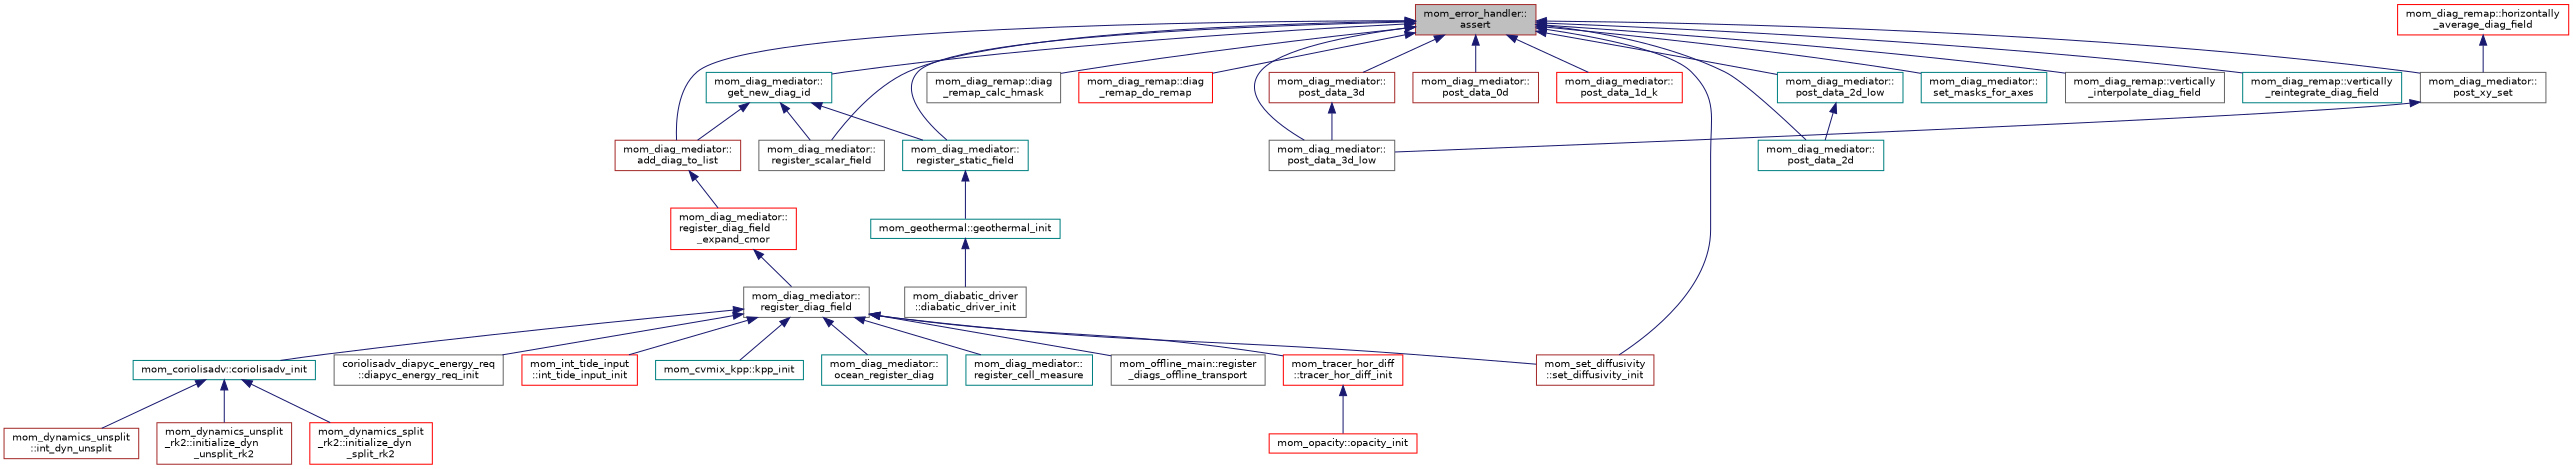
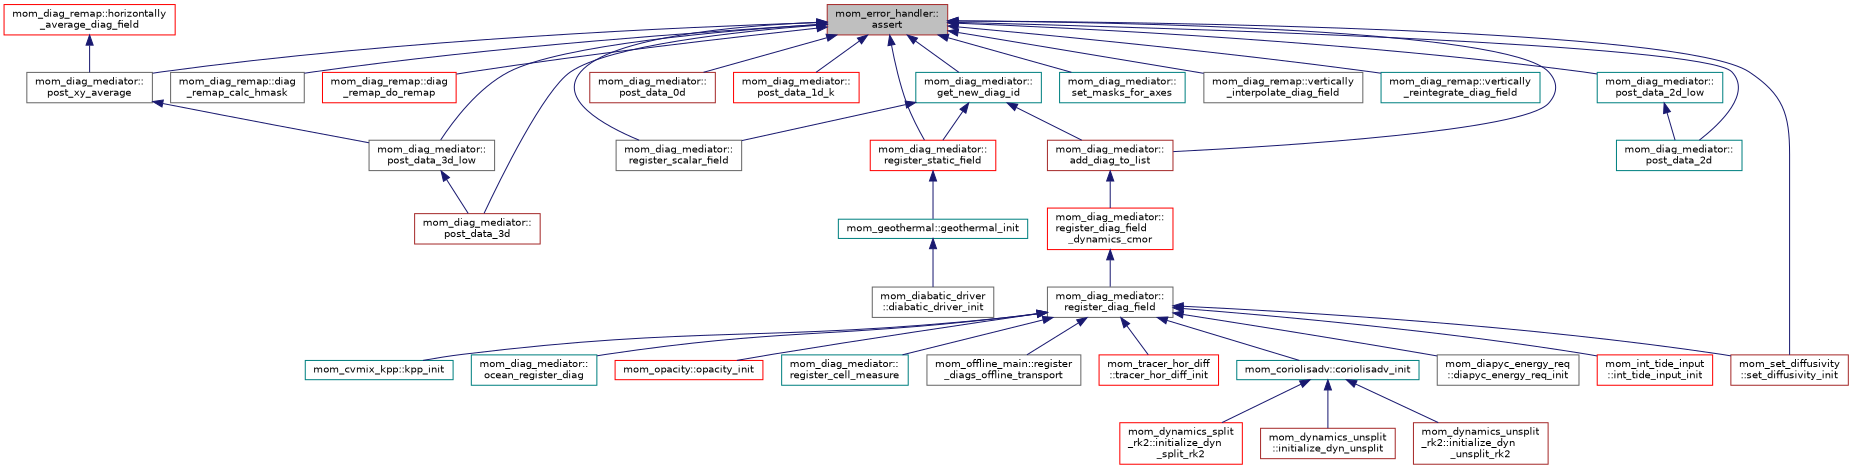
(2483, 88) -> (90, 88)
(1332, 127) -> (457, 197)
(965, 155) -> (933, 155)
(734, 229) -> (1110, 229)
(419, 370) -> (1508, 370)
(1343, 415) -> (887, 336)
(71, 443) -> (1328, 443)
